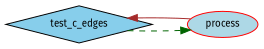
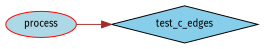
(154, 31) -> none
